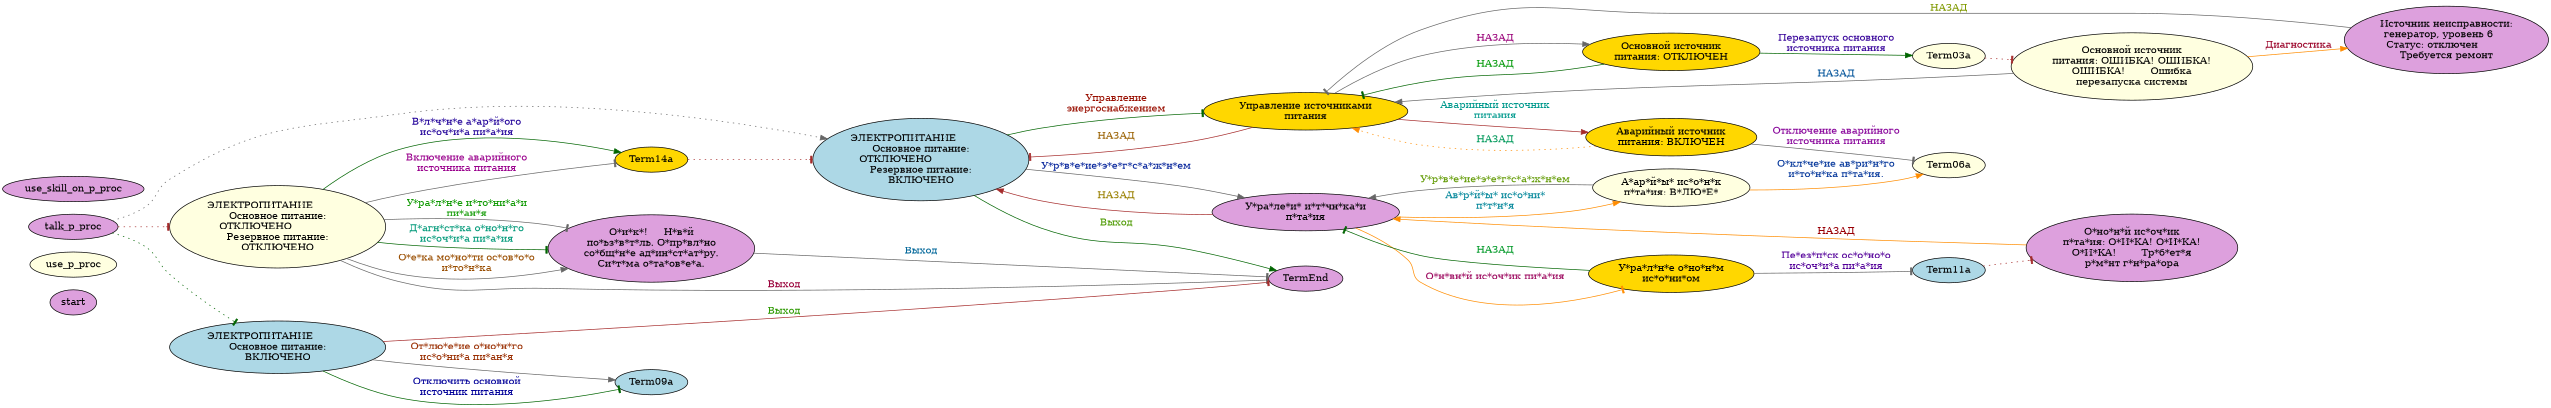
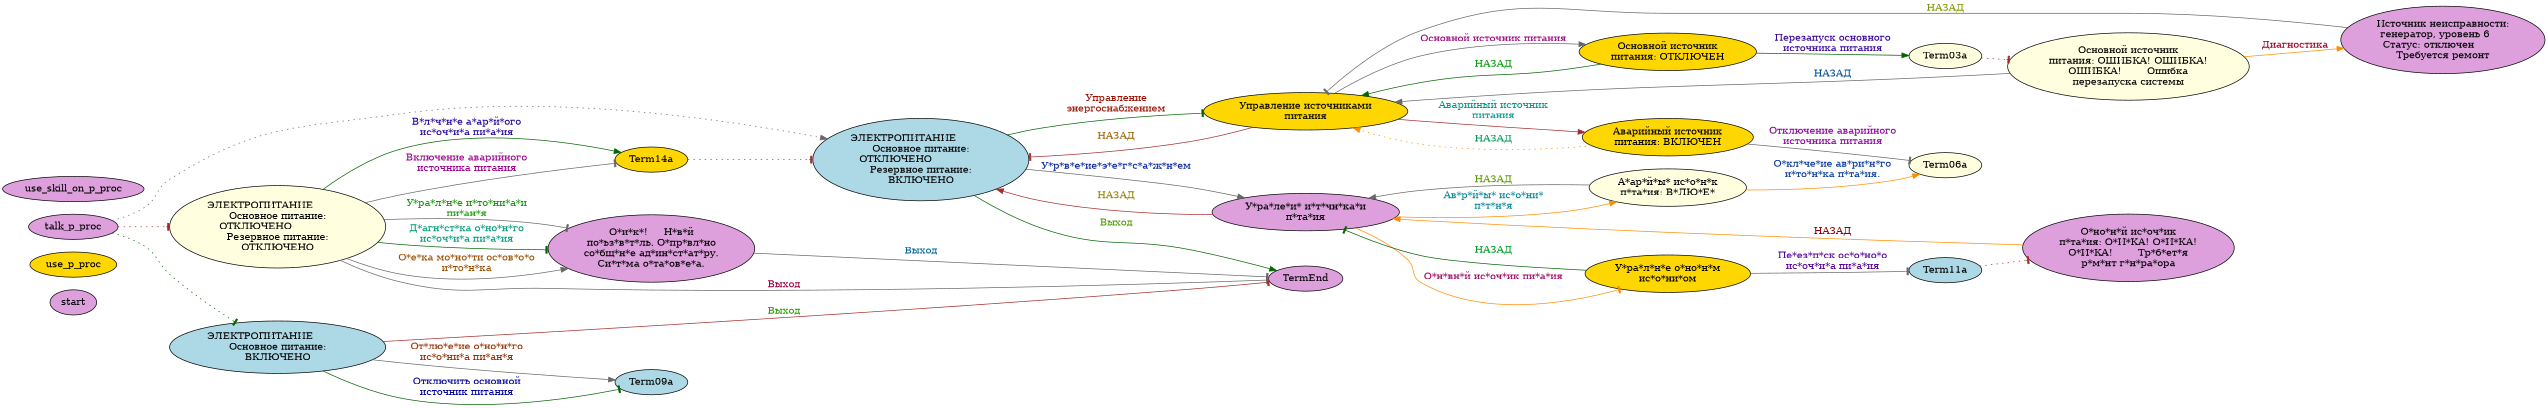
(1495, 38) -> (1493, 39)
(1484, 76) -> (1484, 76)
(1495, 180) -> (1493, 180)
(73, 265) -> (73, 265)
